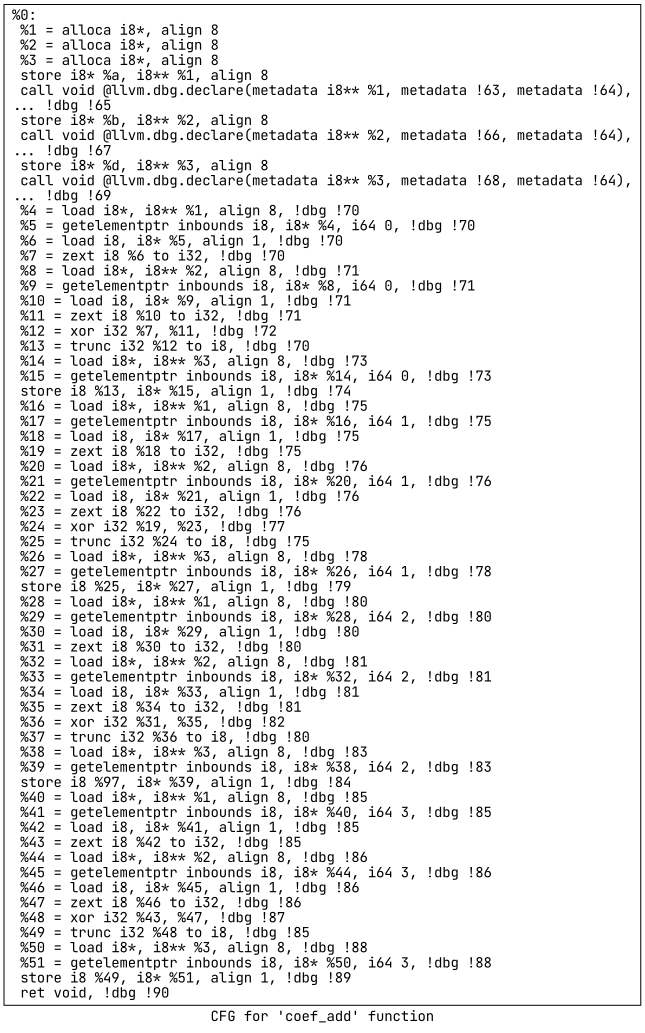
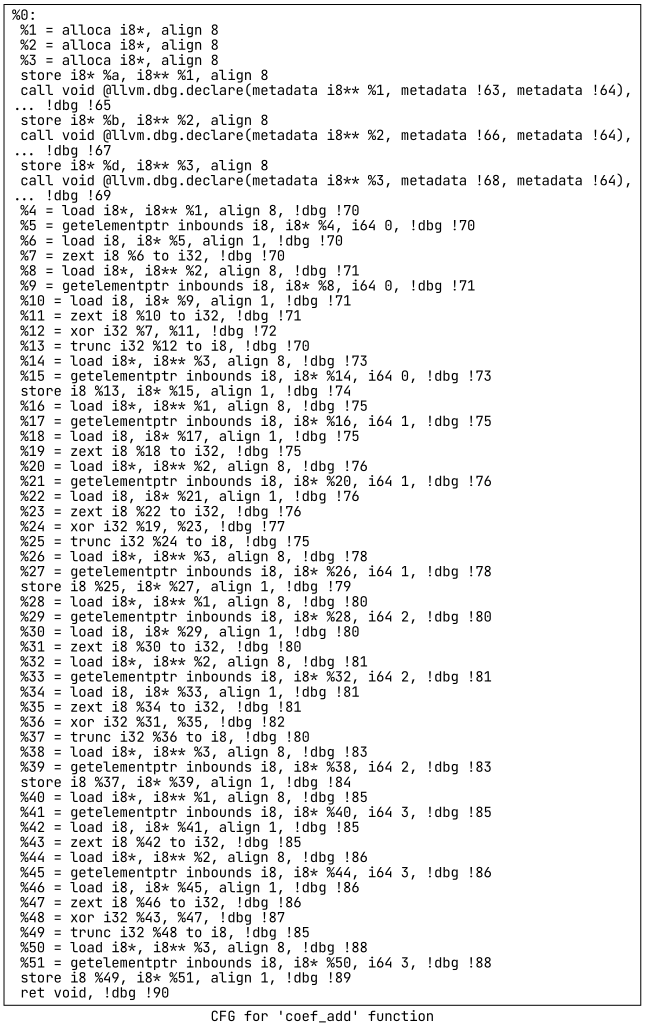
(182, 783) -> (182, 783)
